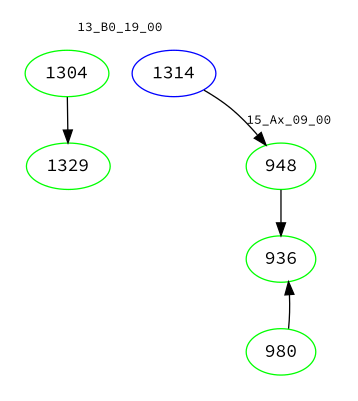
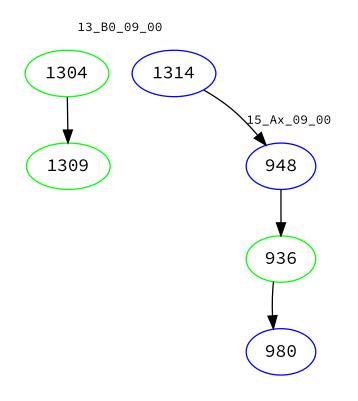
(121, 28) -> (121, 28)
(68, 166) -> (68, 166)
(281, 166) -> (281, 166)
(290, 312) -> (272, 299)
(281, 352) -> (281, 352)
